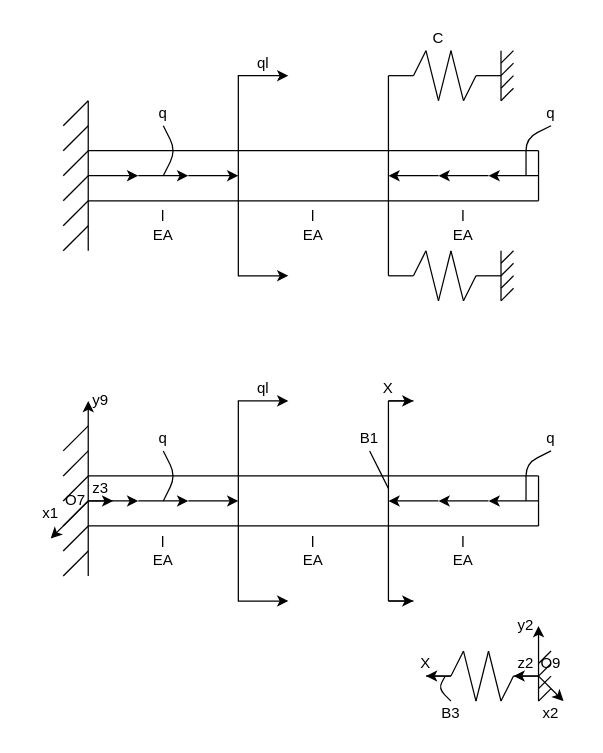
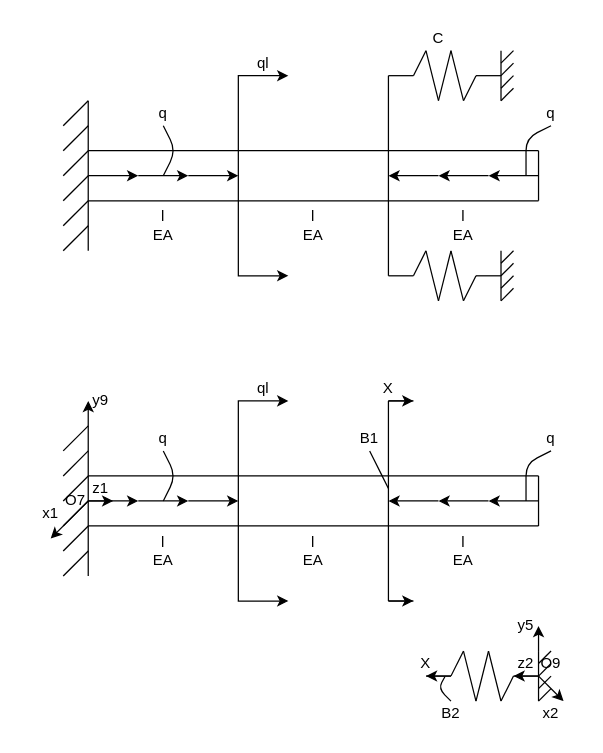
(101, 488) -> (101, 488)
(526, 626) -> (526, 626)
(451, 713) -> (451, 713)
